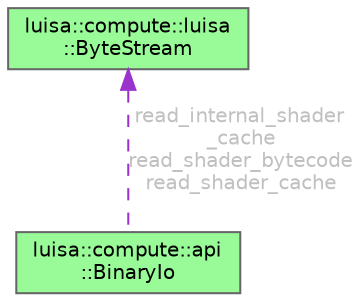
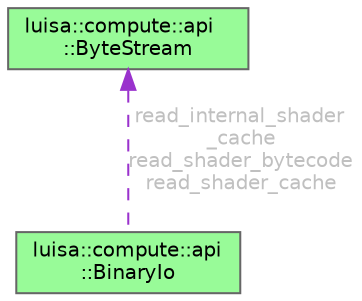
(128, 39) -> (128, 39)
